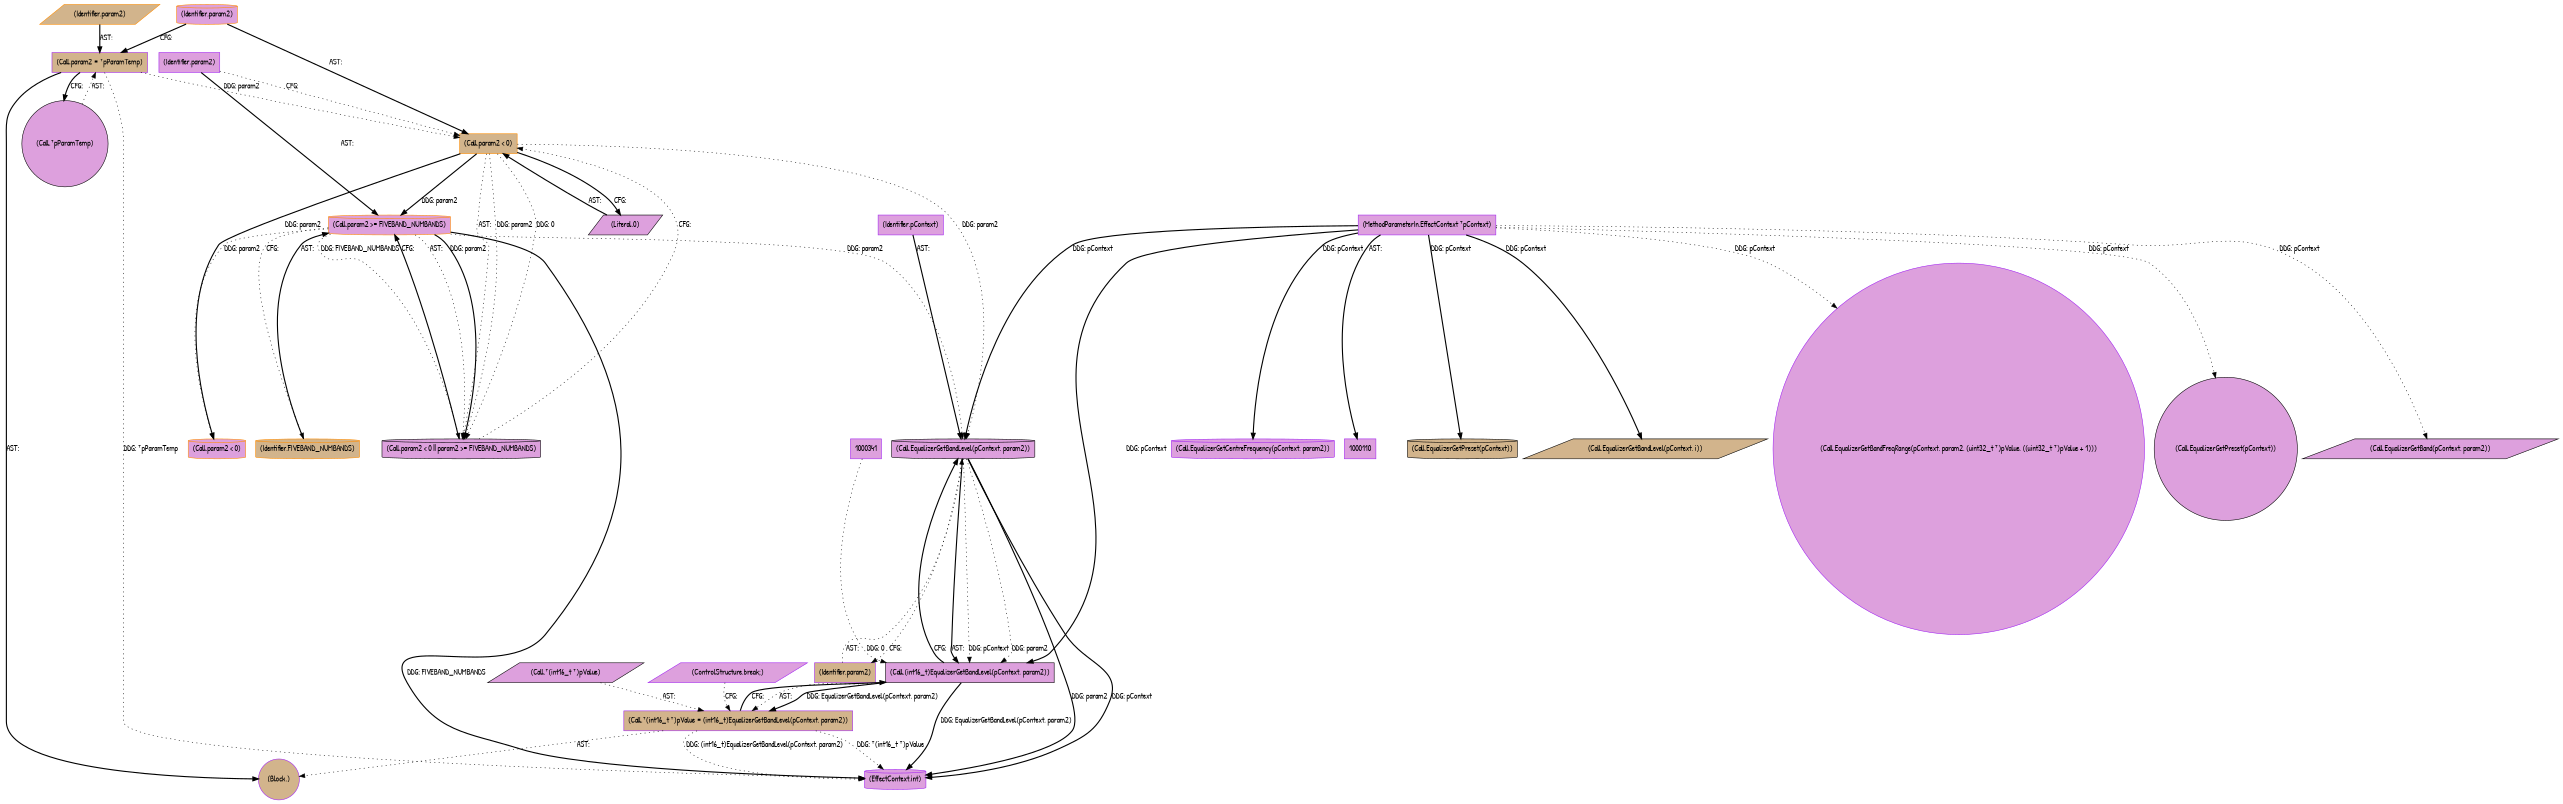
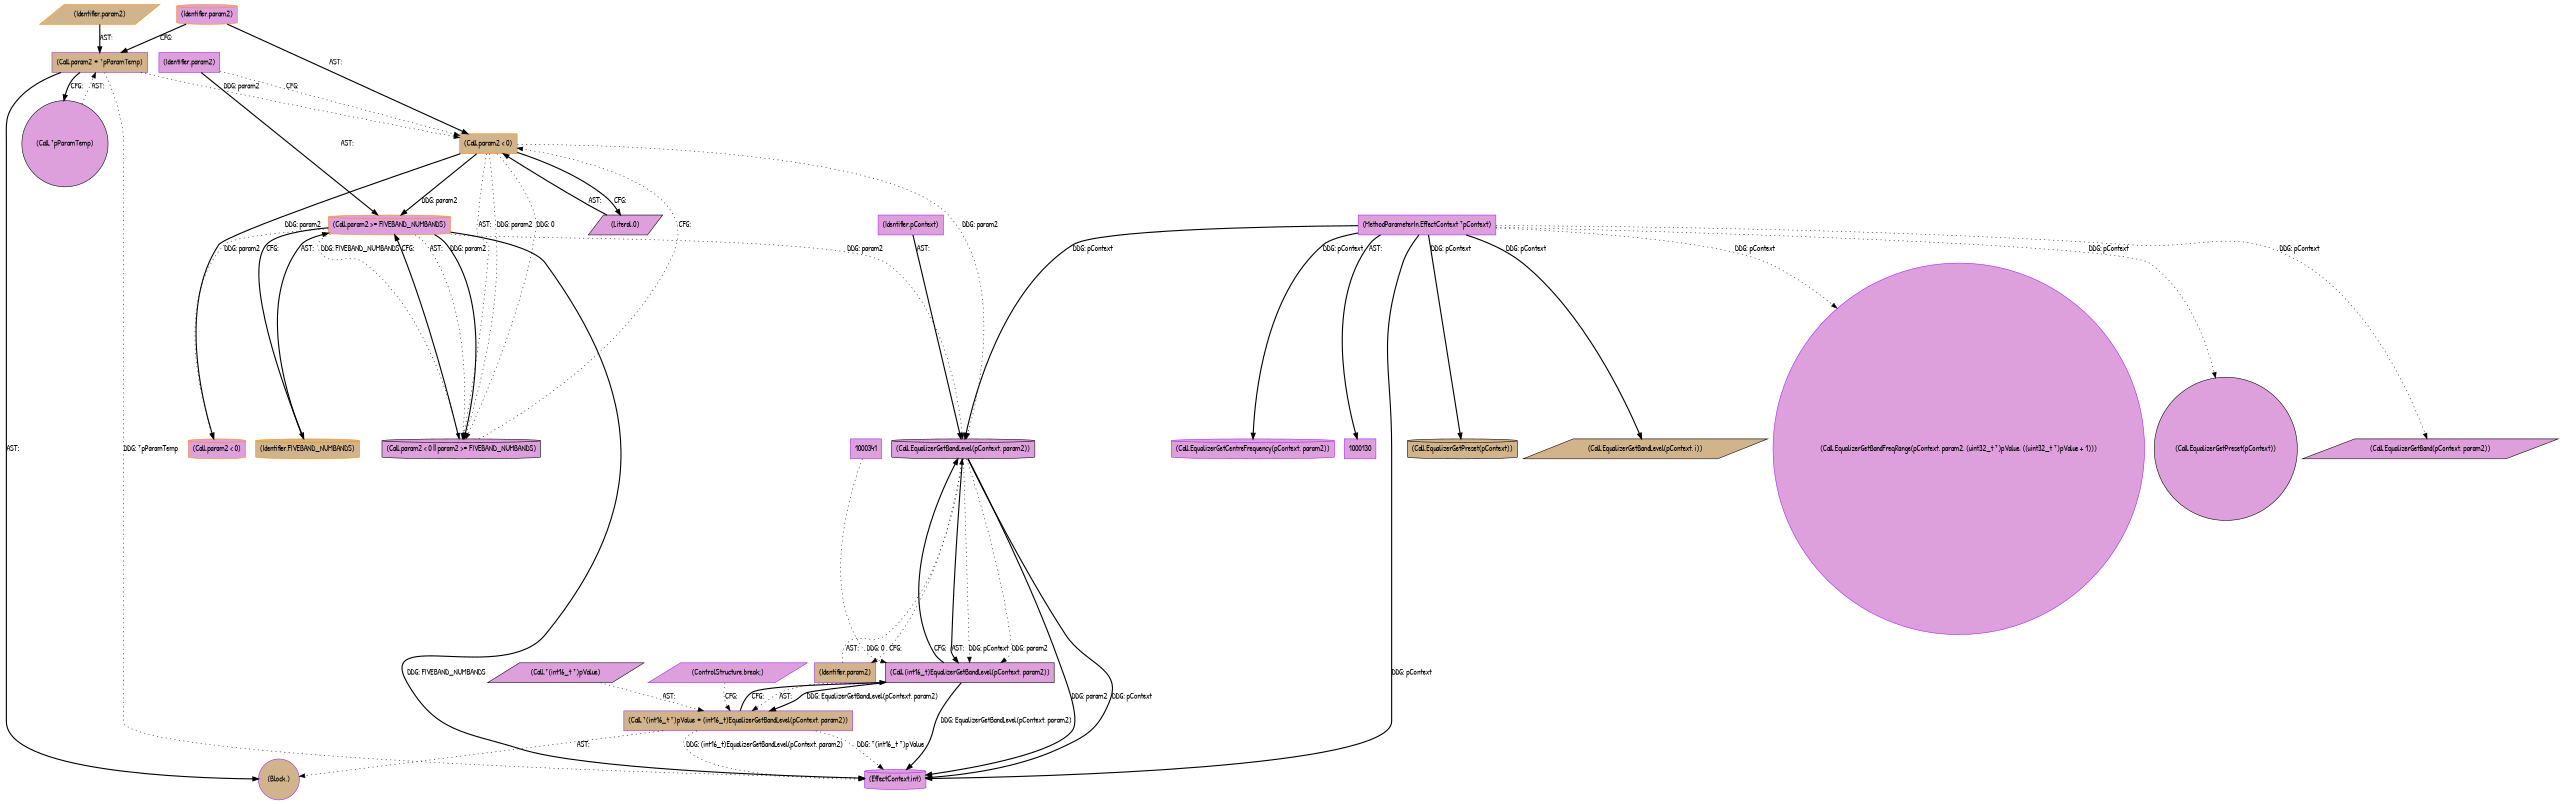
(263, 309) -> (263, 309)
(1079, 350) -> (1392, 710)
(1360, 449) -> (1360, 449)
